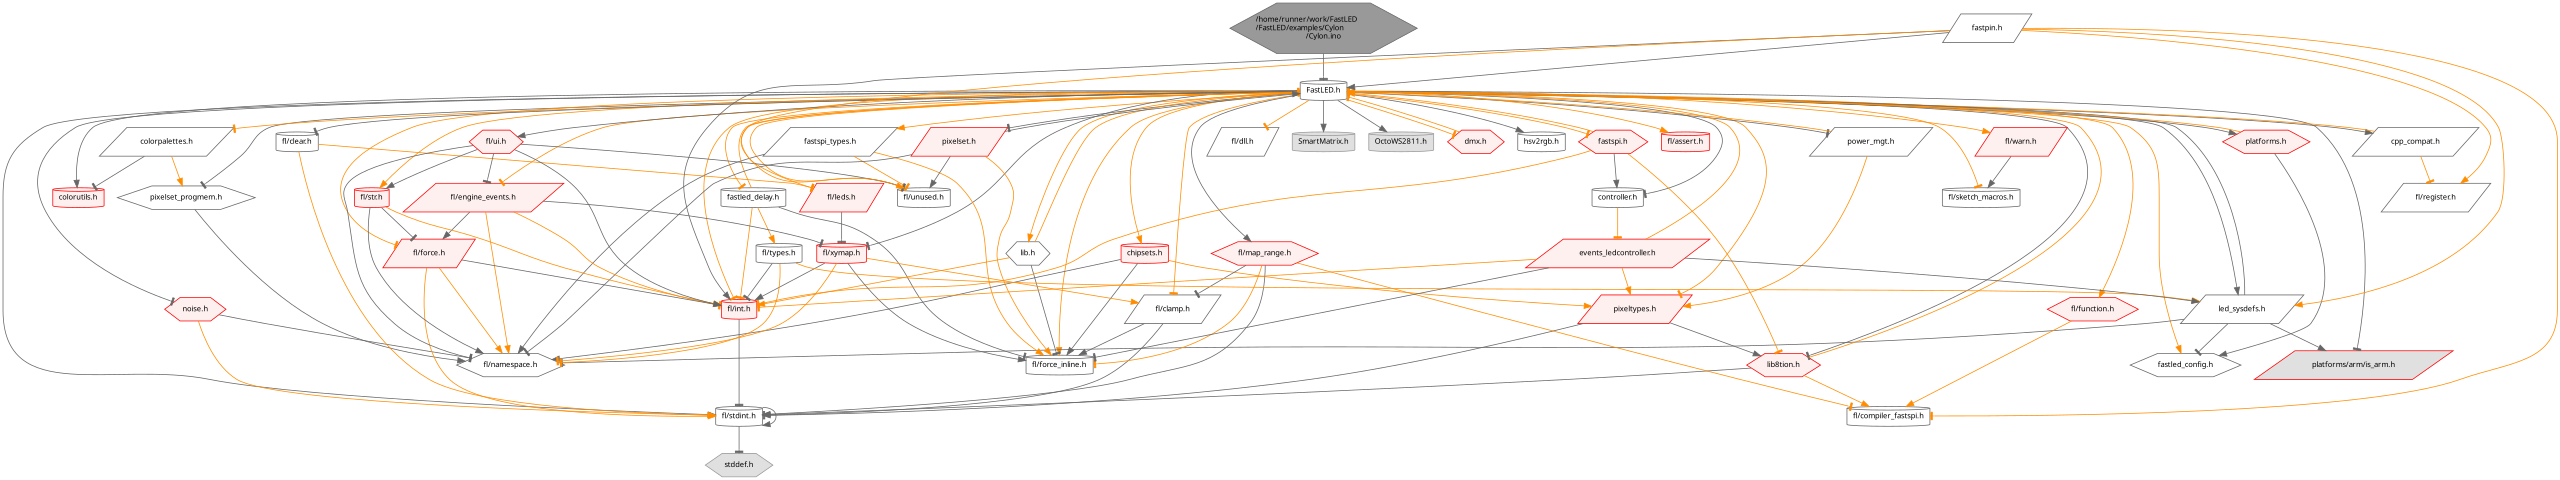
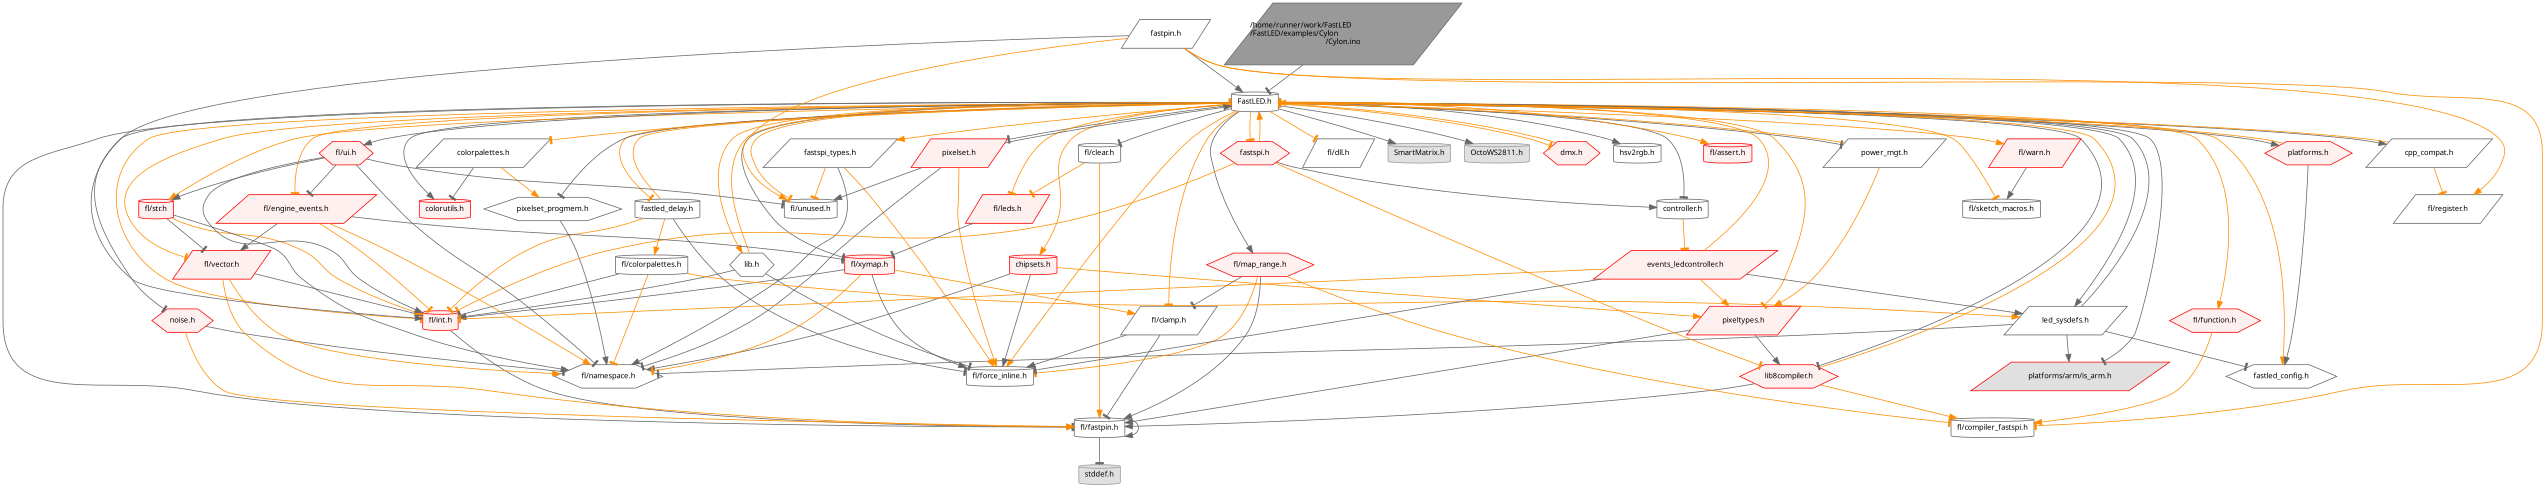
(1324, 28) -> (1343, 34)
(2421, 77) -> none
(429, 253) -> (222, 265)
(779, 253) -> (652, 265)
(887, 281) -> (601, 296)
(1784, 365) -> (1789, 376)
(739, 416) -> (1100, 428)
(739, 465) -> (1100, 475)
